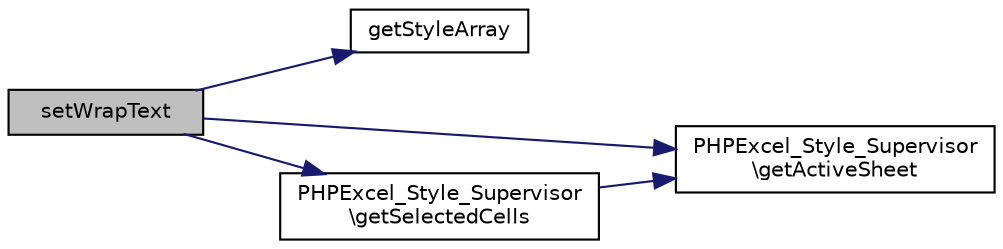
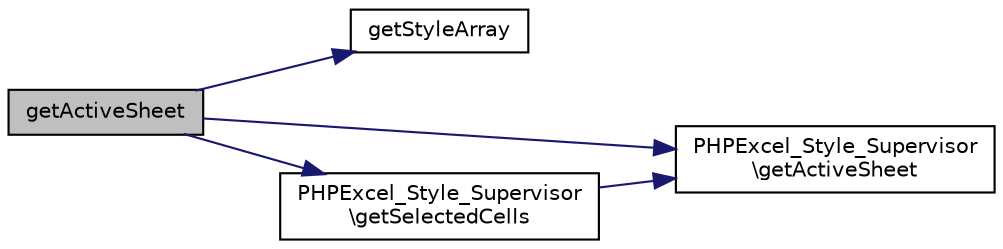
(106, 112) -> (106, 112)
